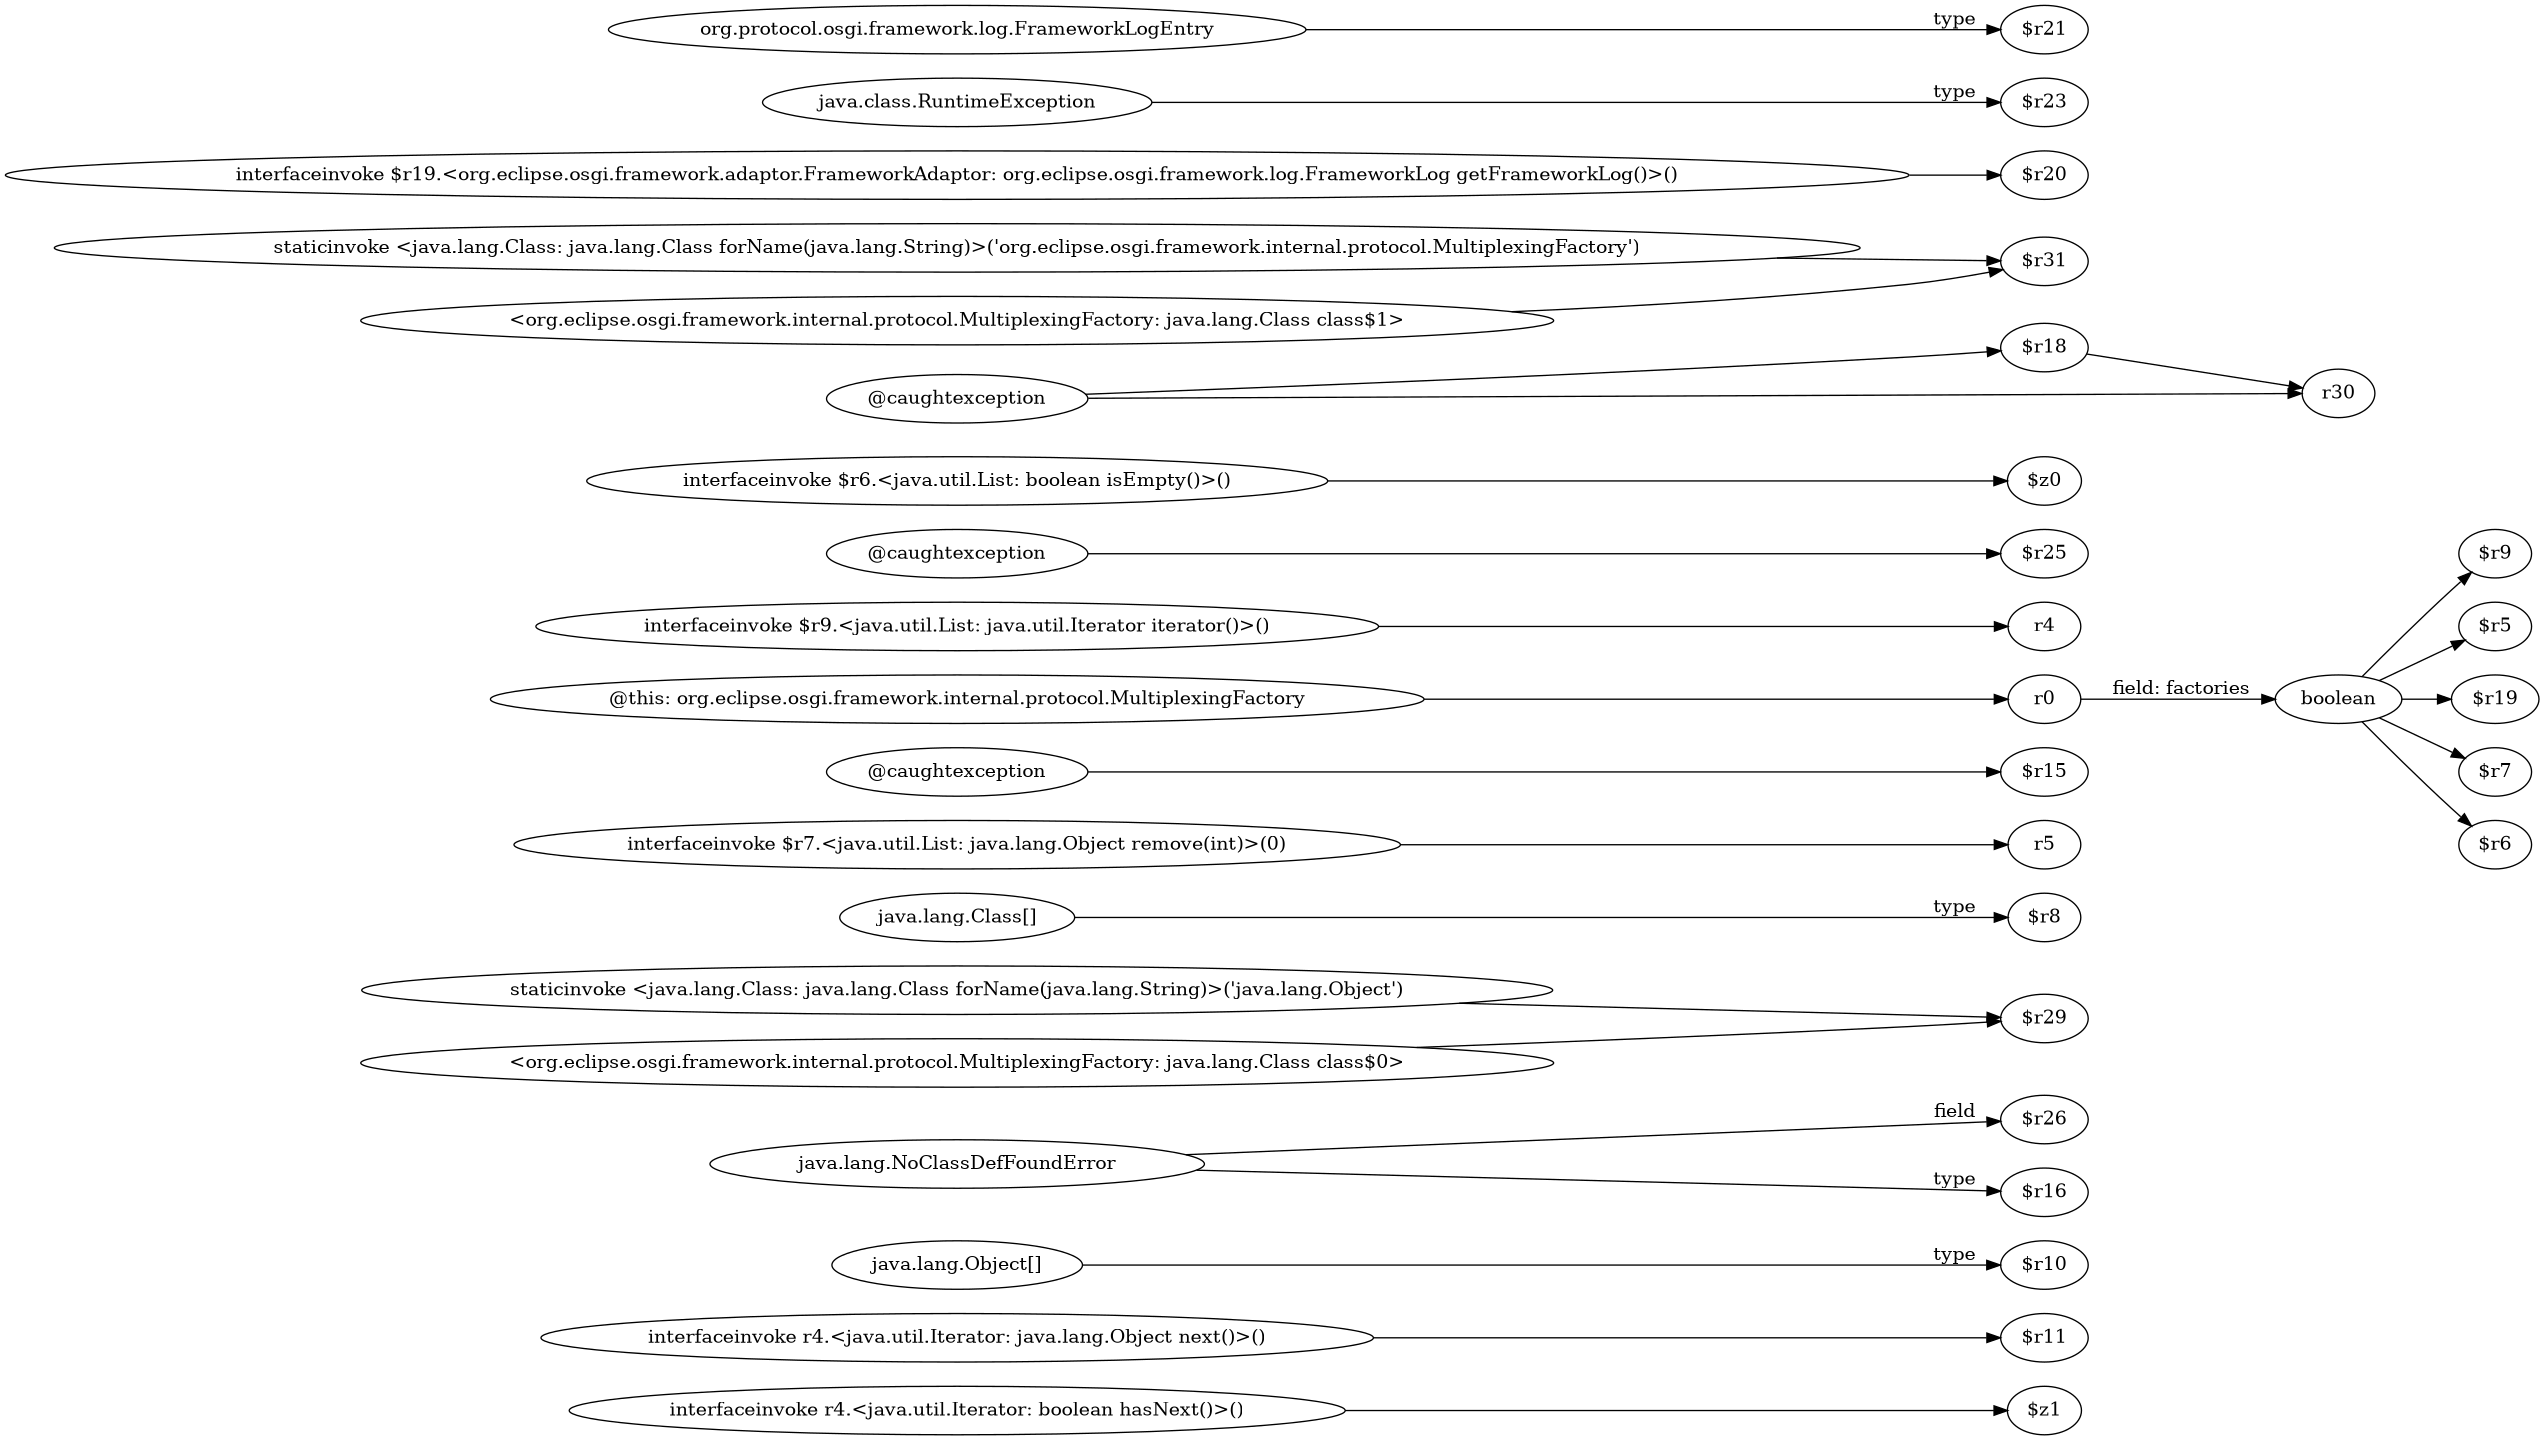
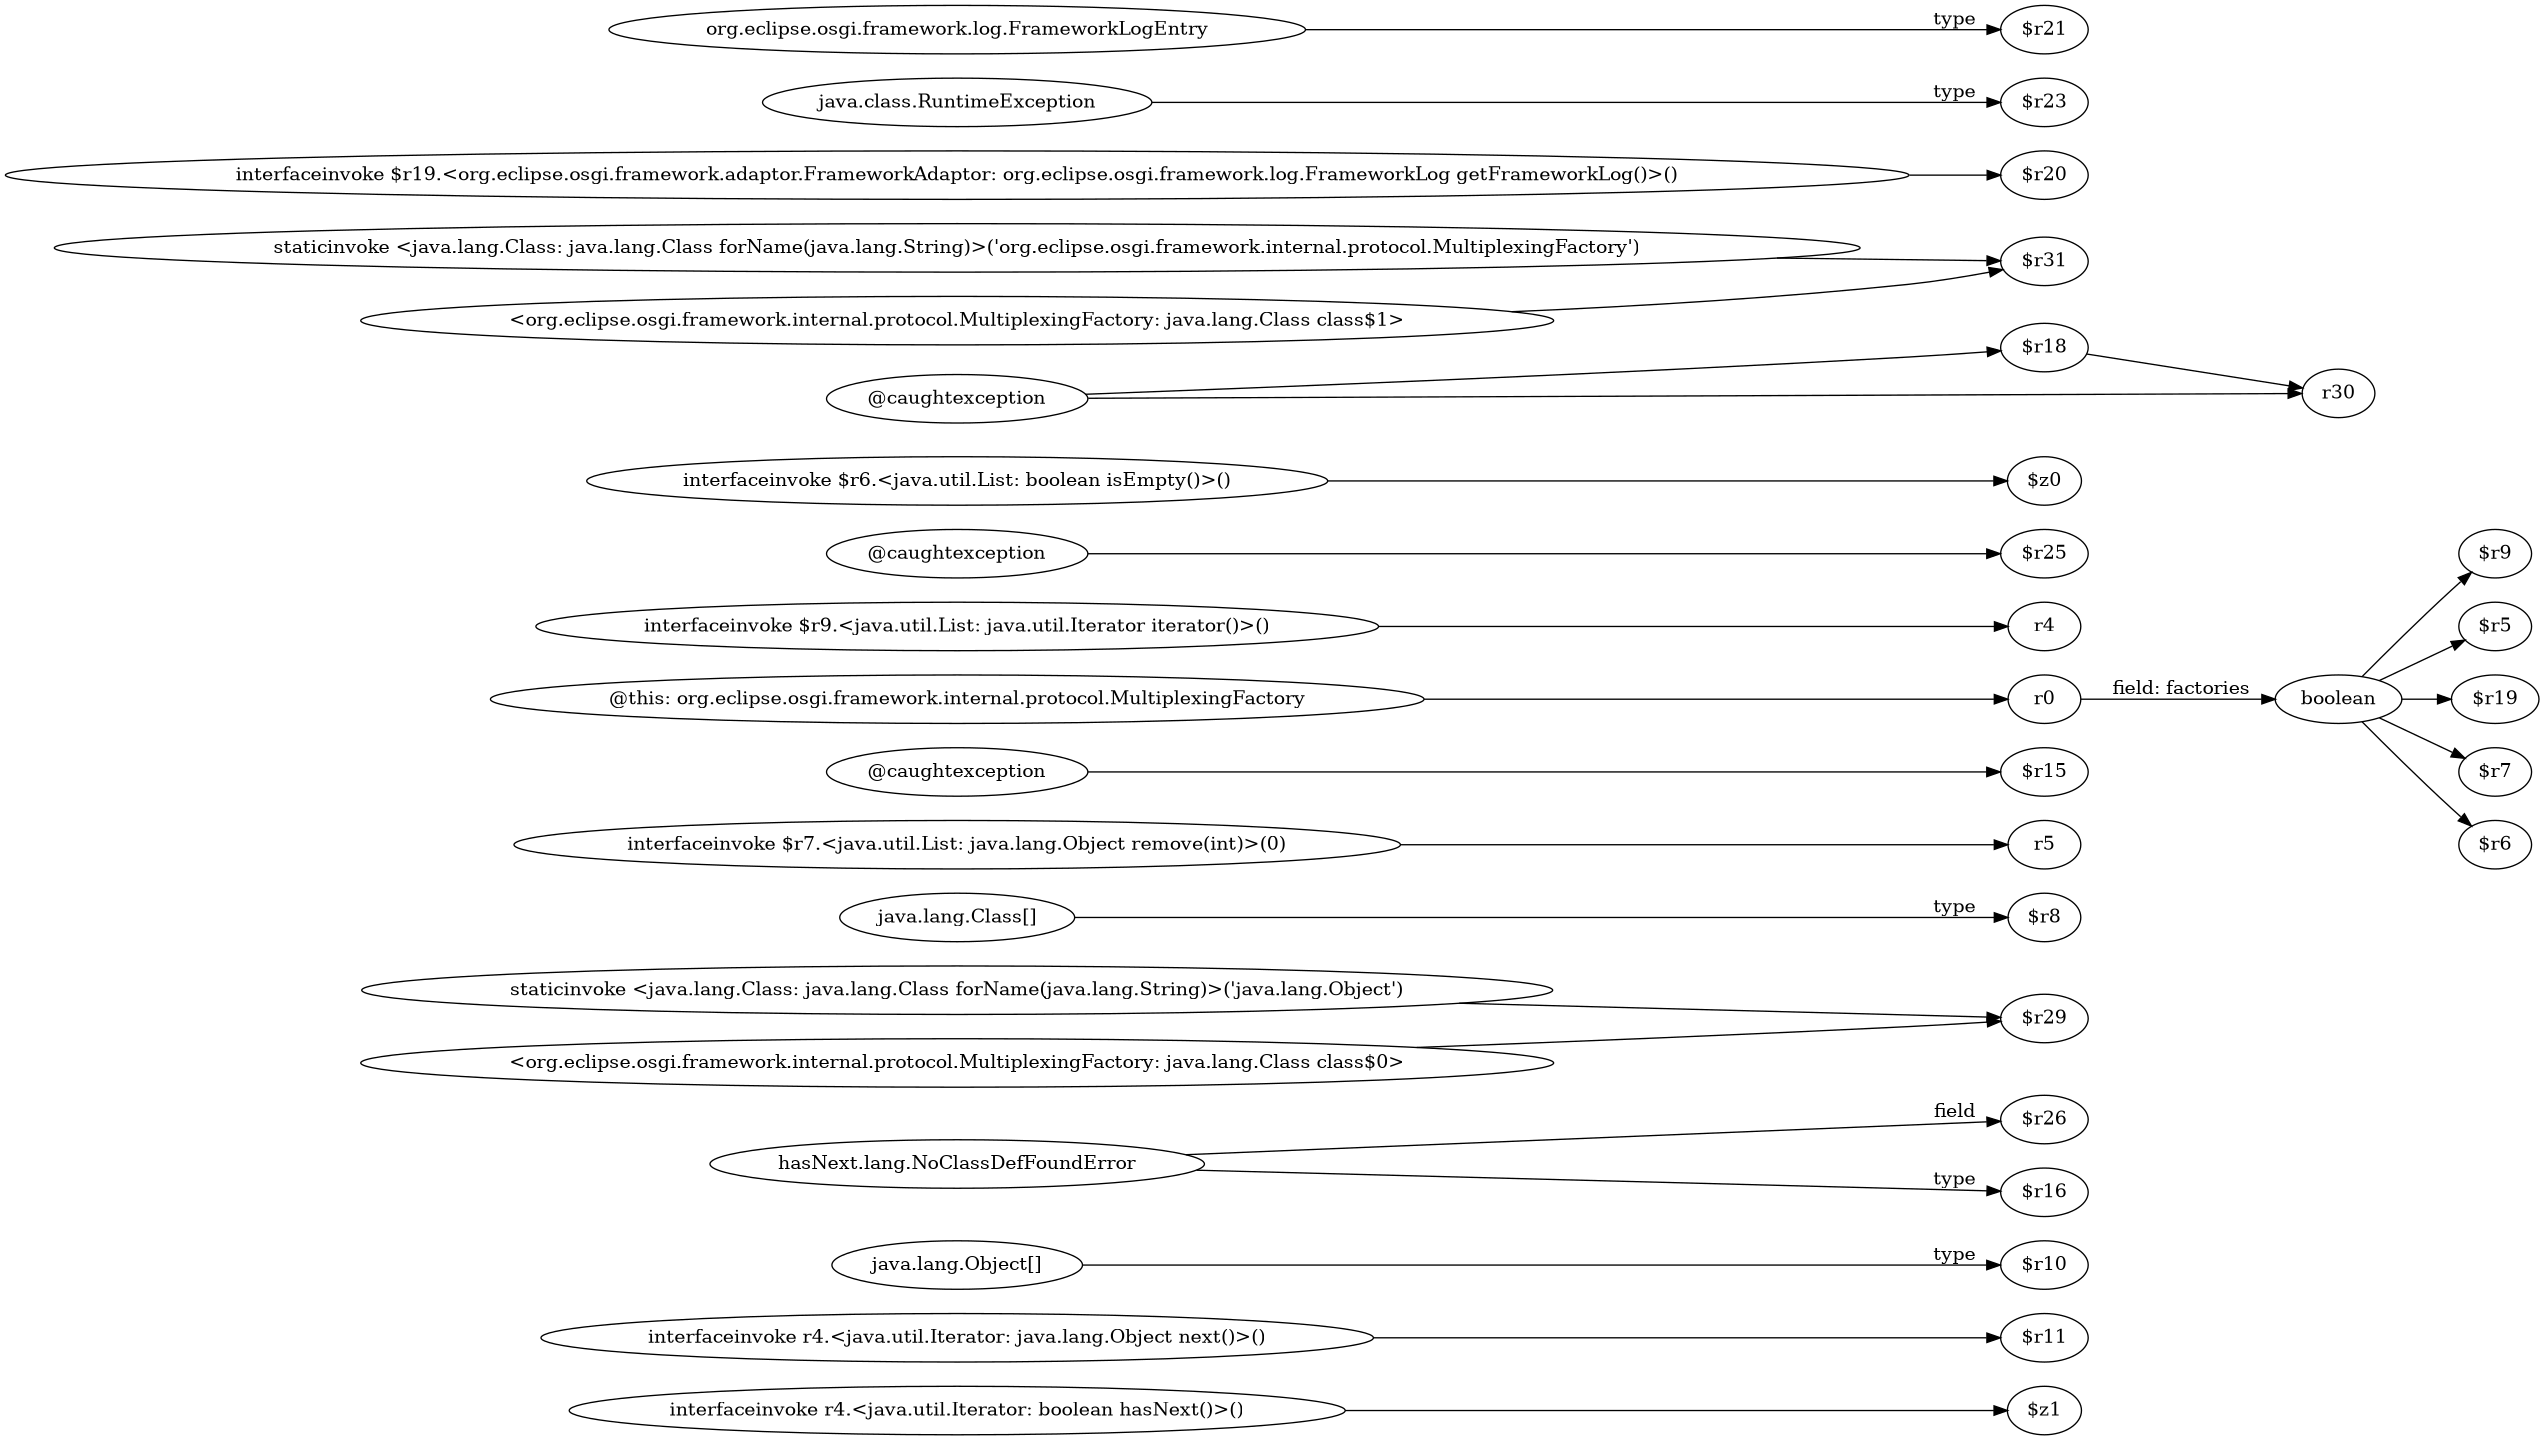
(957, 30) -> (957, 30)
(957, 1164) -> (957, 1164)
